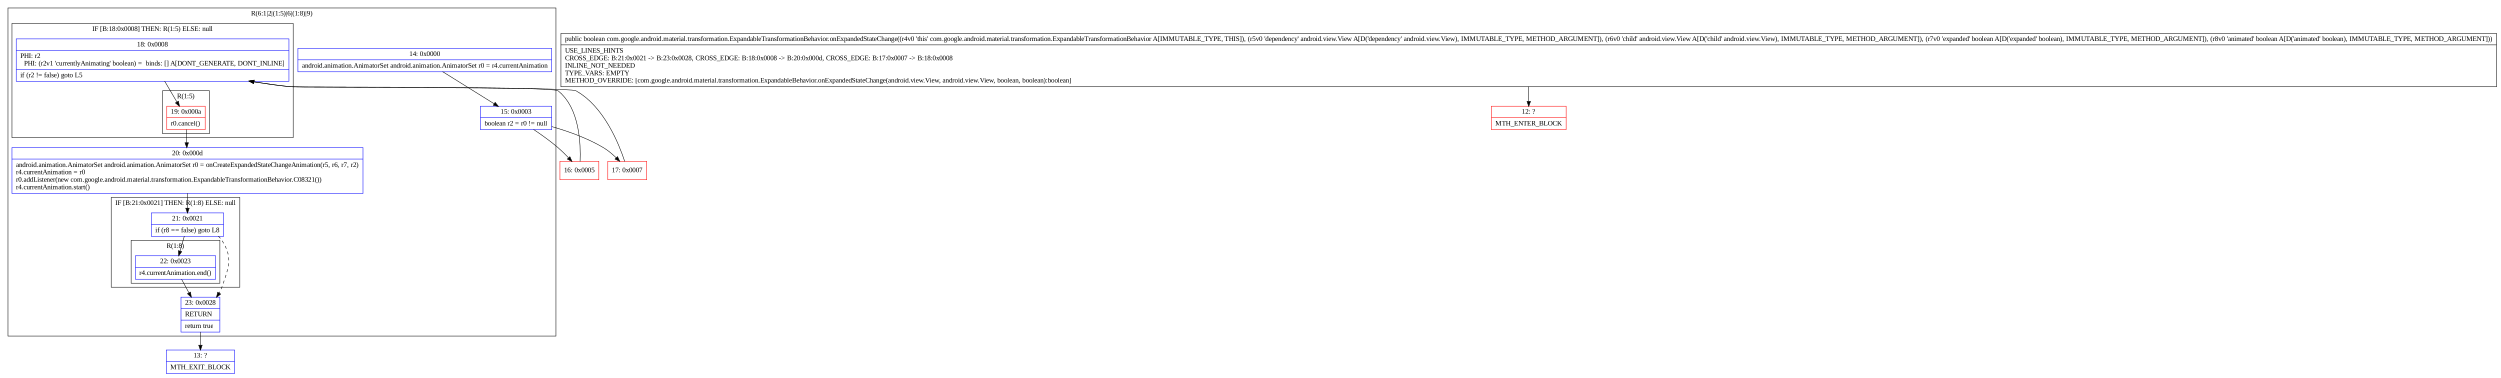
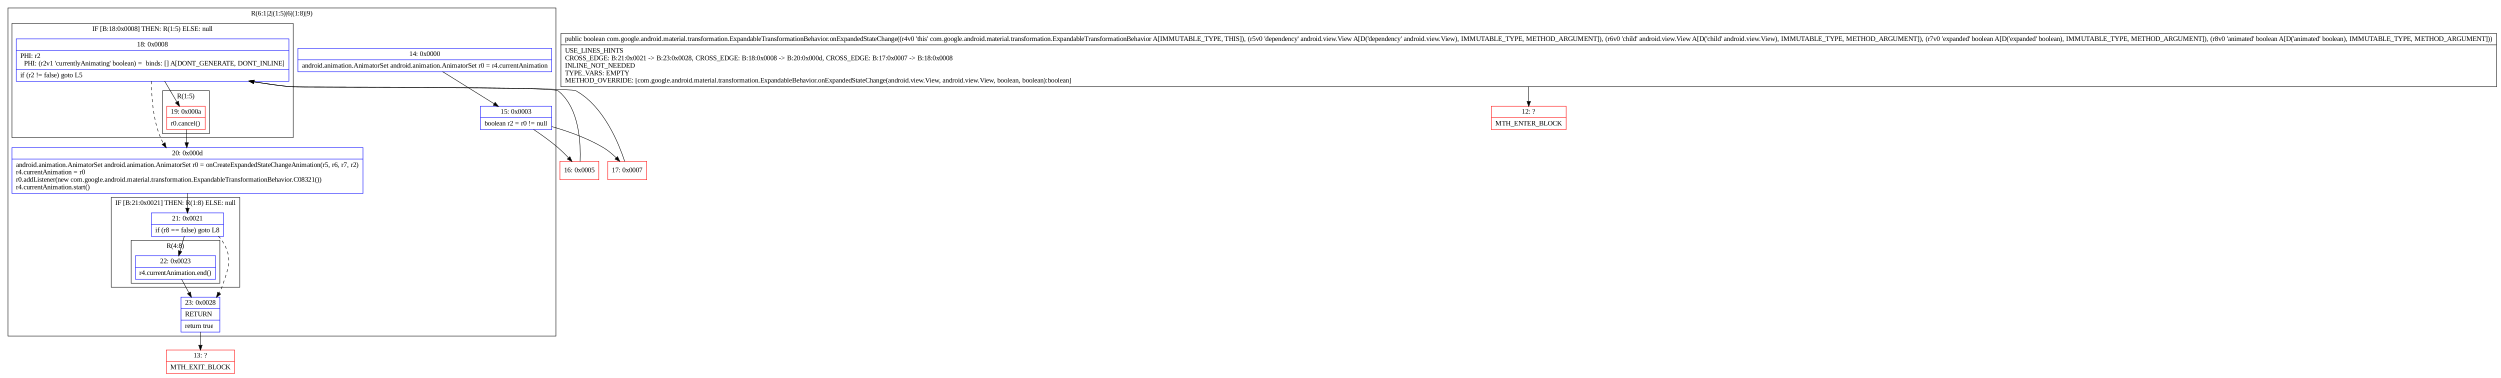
none -> (154, 113)
(176, 246) -> (176, 246)
(200, 362) -> (200, 362)
